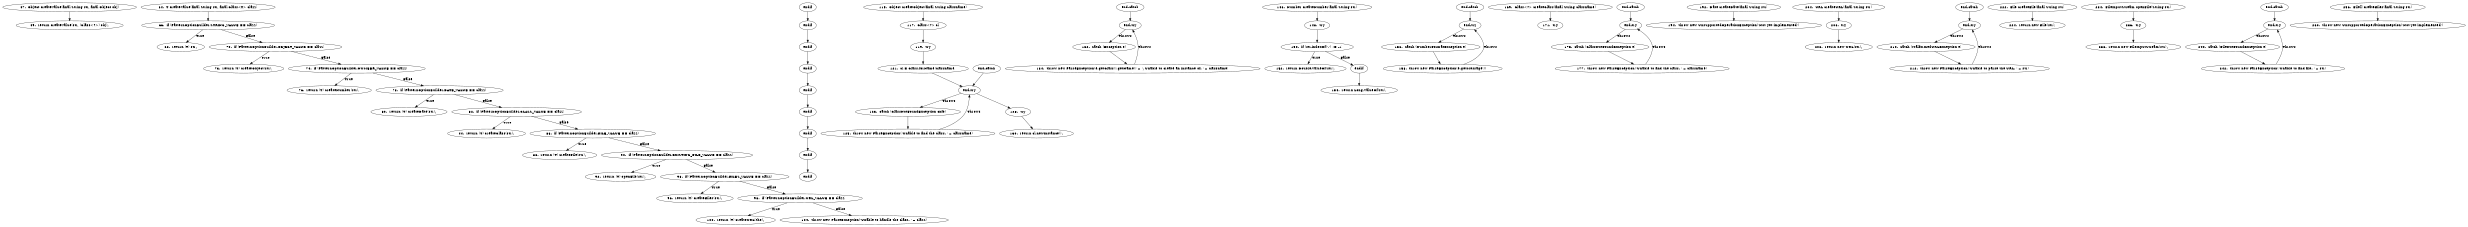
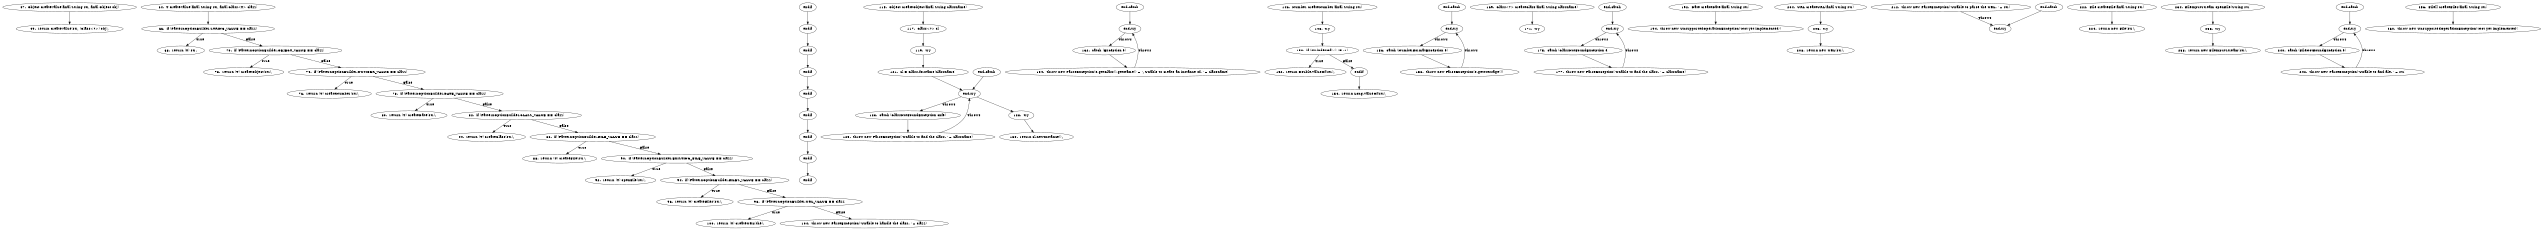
(1926, 47) -> none
(725, 177) -> (725, 180)
